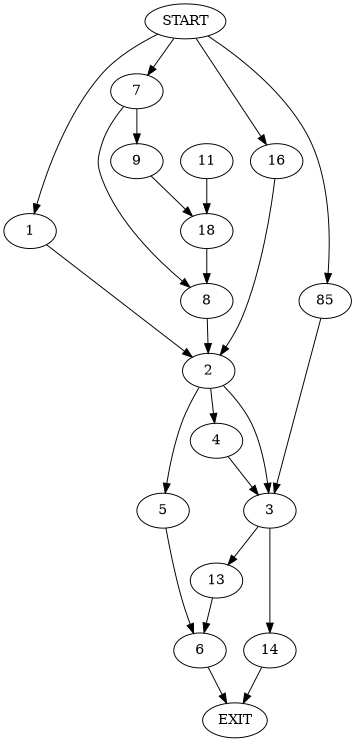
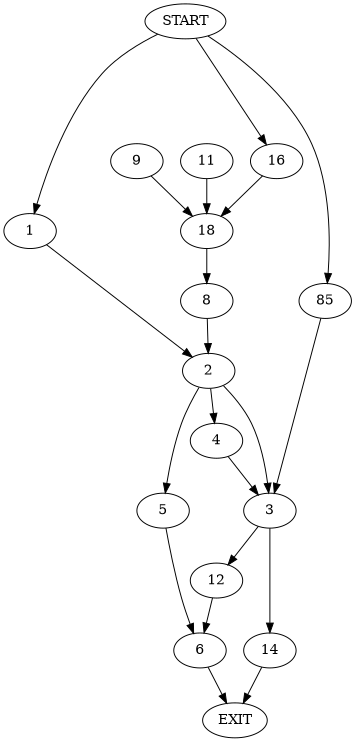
(137, 91) -> none
(259, 265) -> (245, 193)
(216, 581) -> (216, 581)
